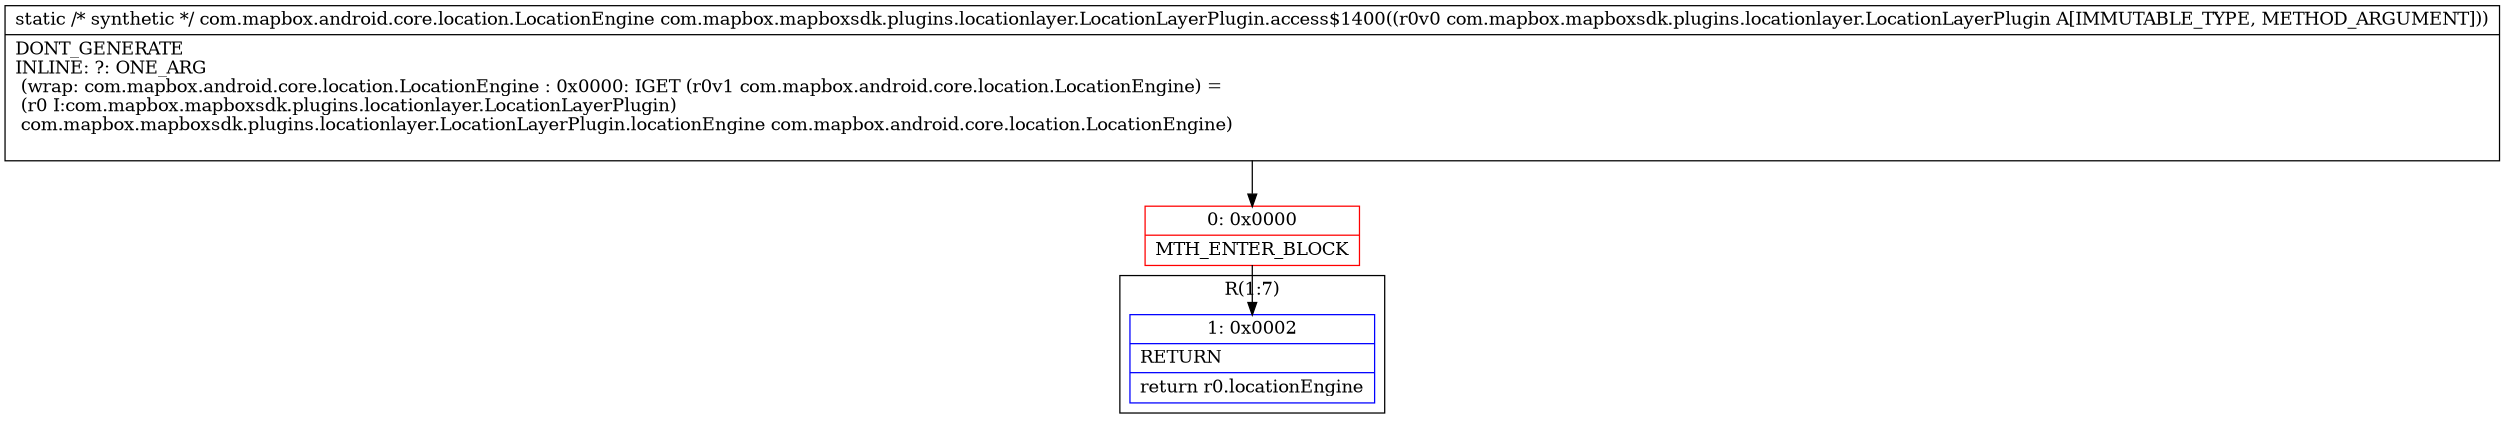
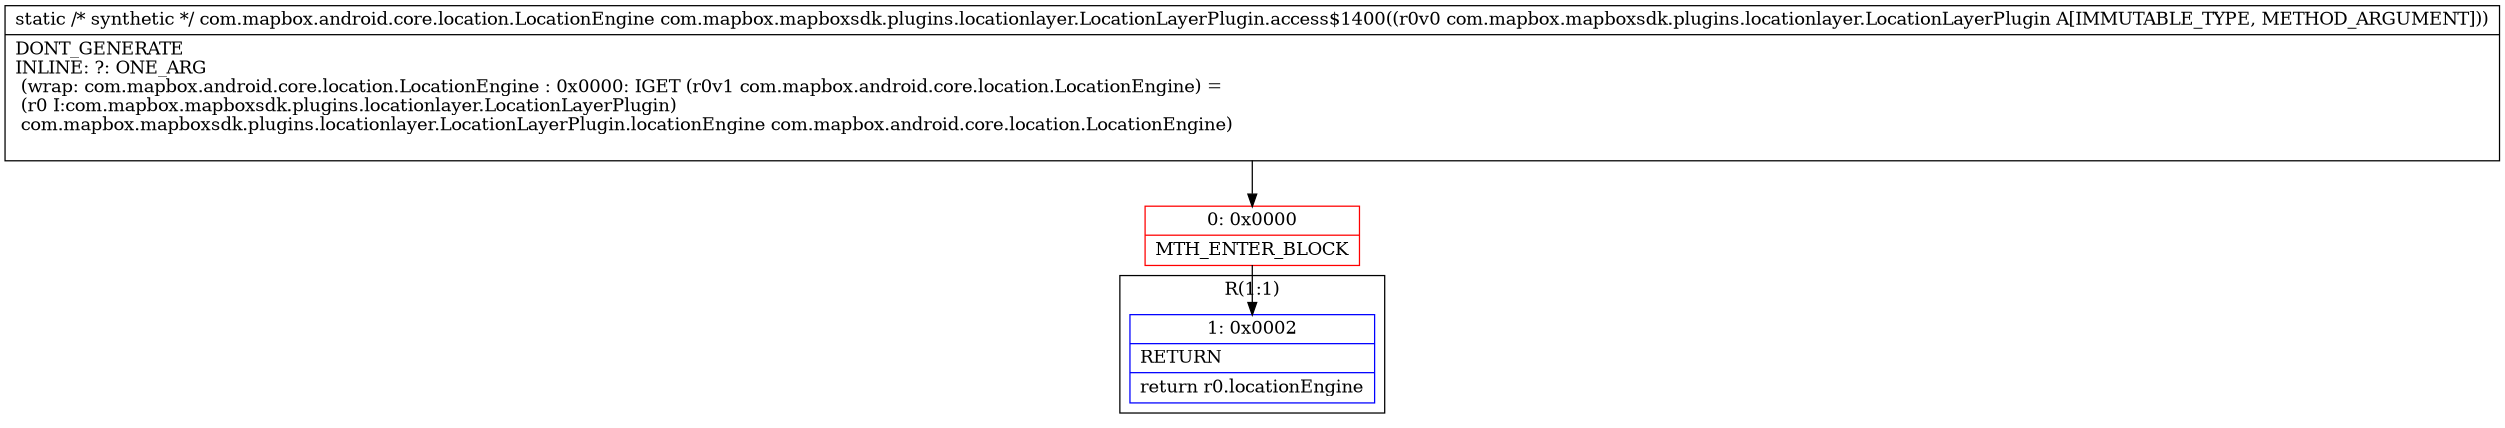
(1252, 290) -> (1252, 290)
